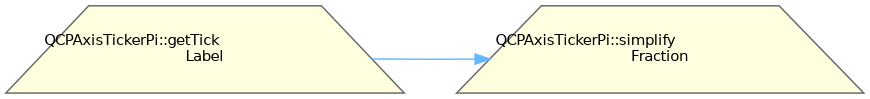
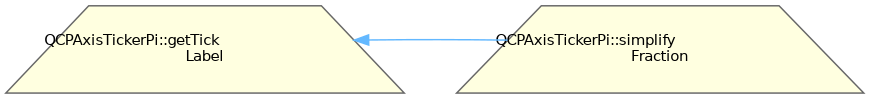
(424, 59) -> (438, 40)
